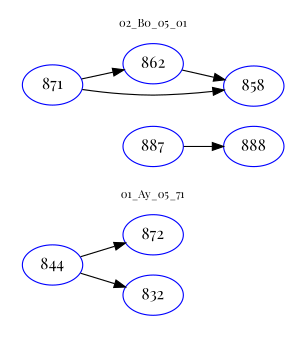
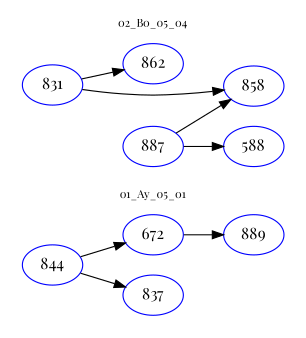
(153, 24) -> (153, 24)
(198, 74) -> (199, 119)
(53, 85) -> (53, 85)
(254, 146) -> (254, 146)
(153, 195) -> (153, 195)
(153, 235) -> (153, 235)
none -> (254, 235)
(153, 295) -> (153, 295)
